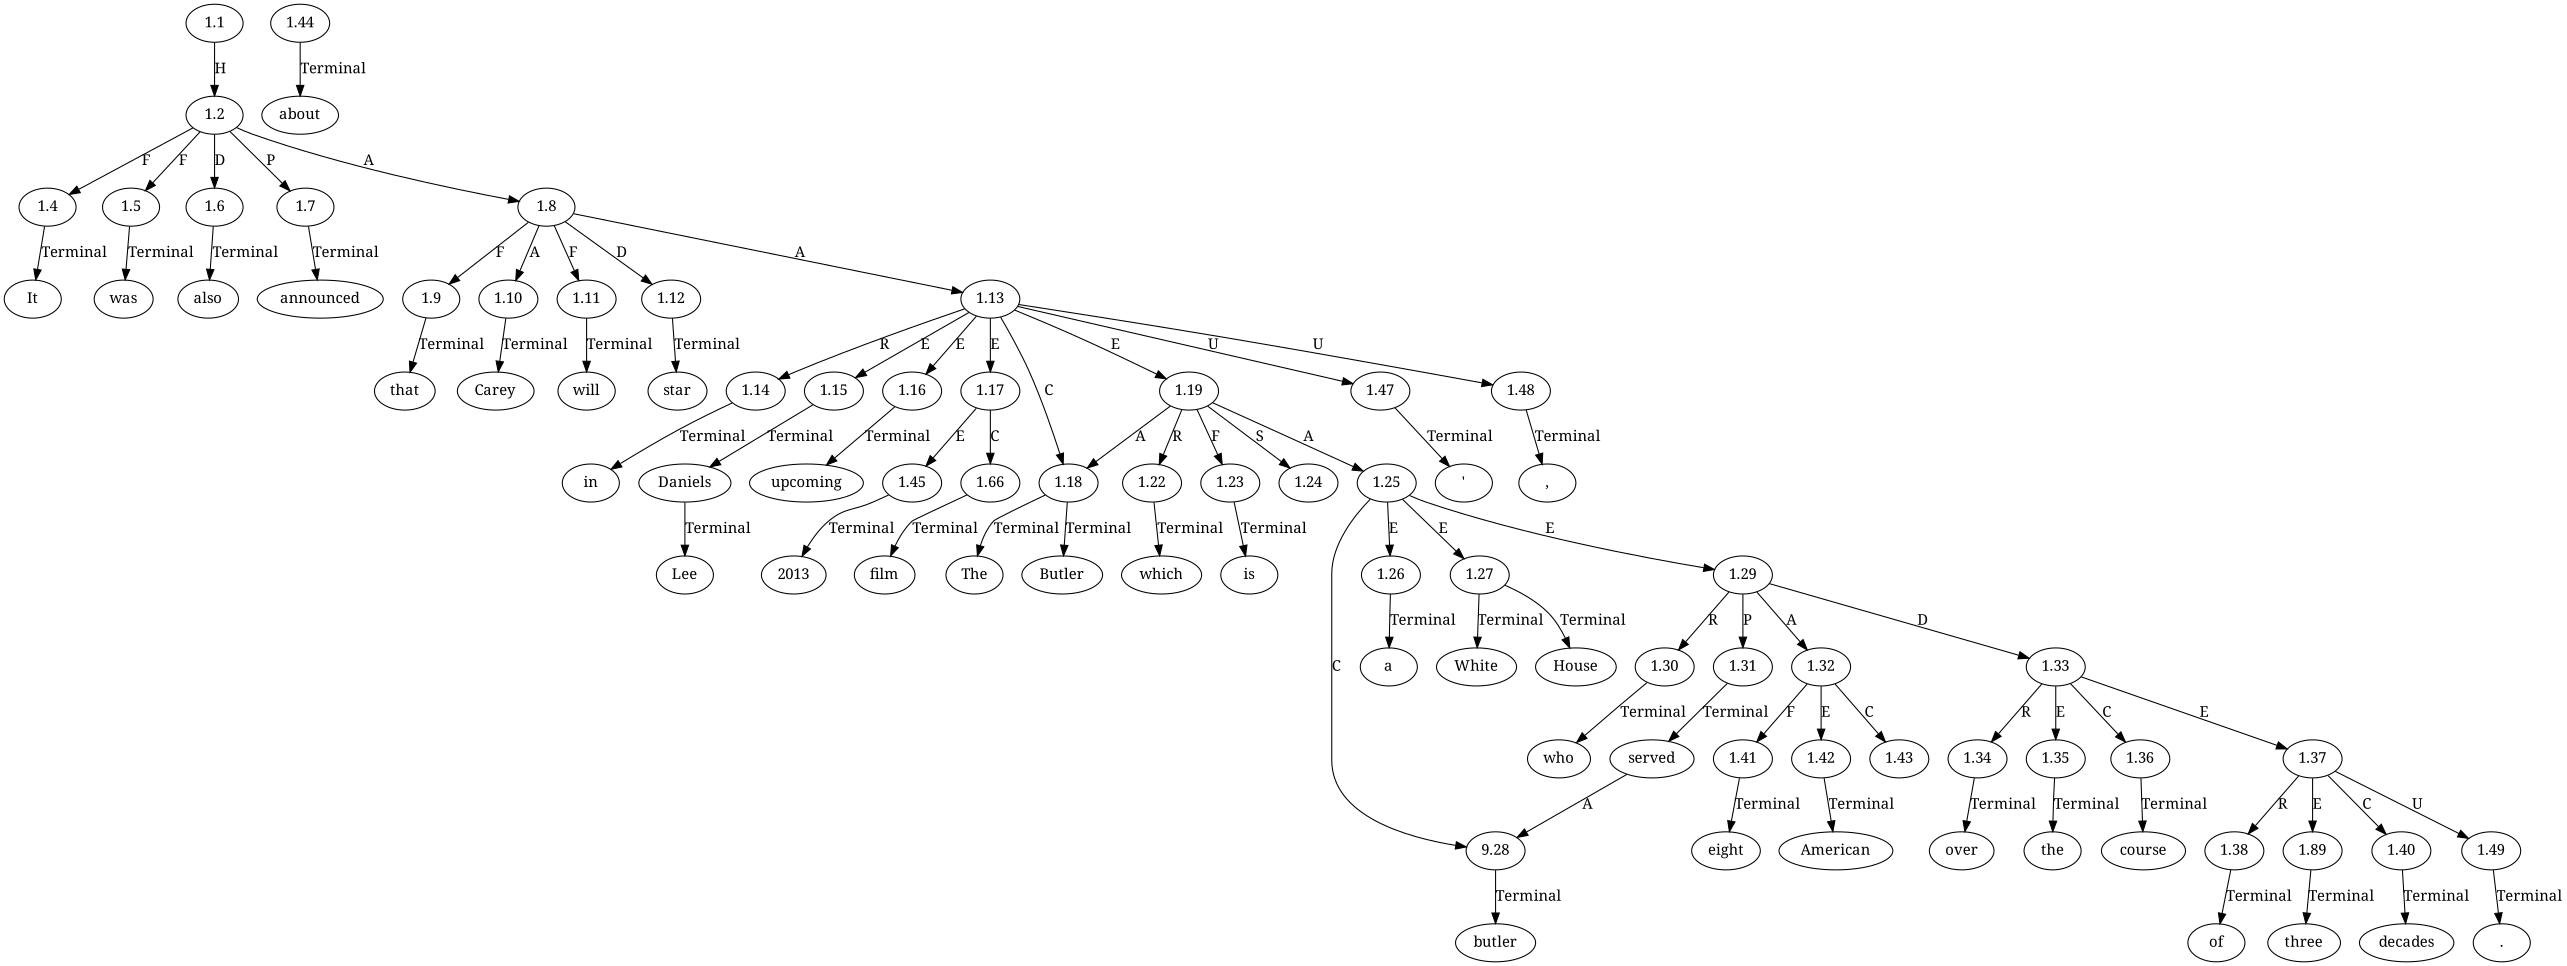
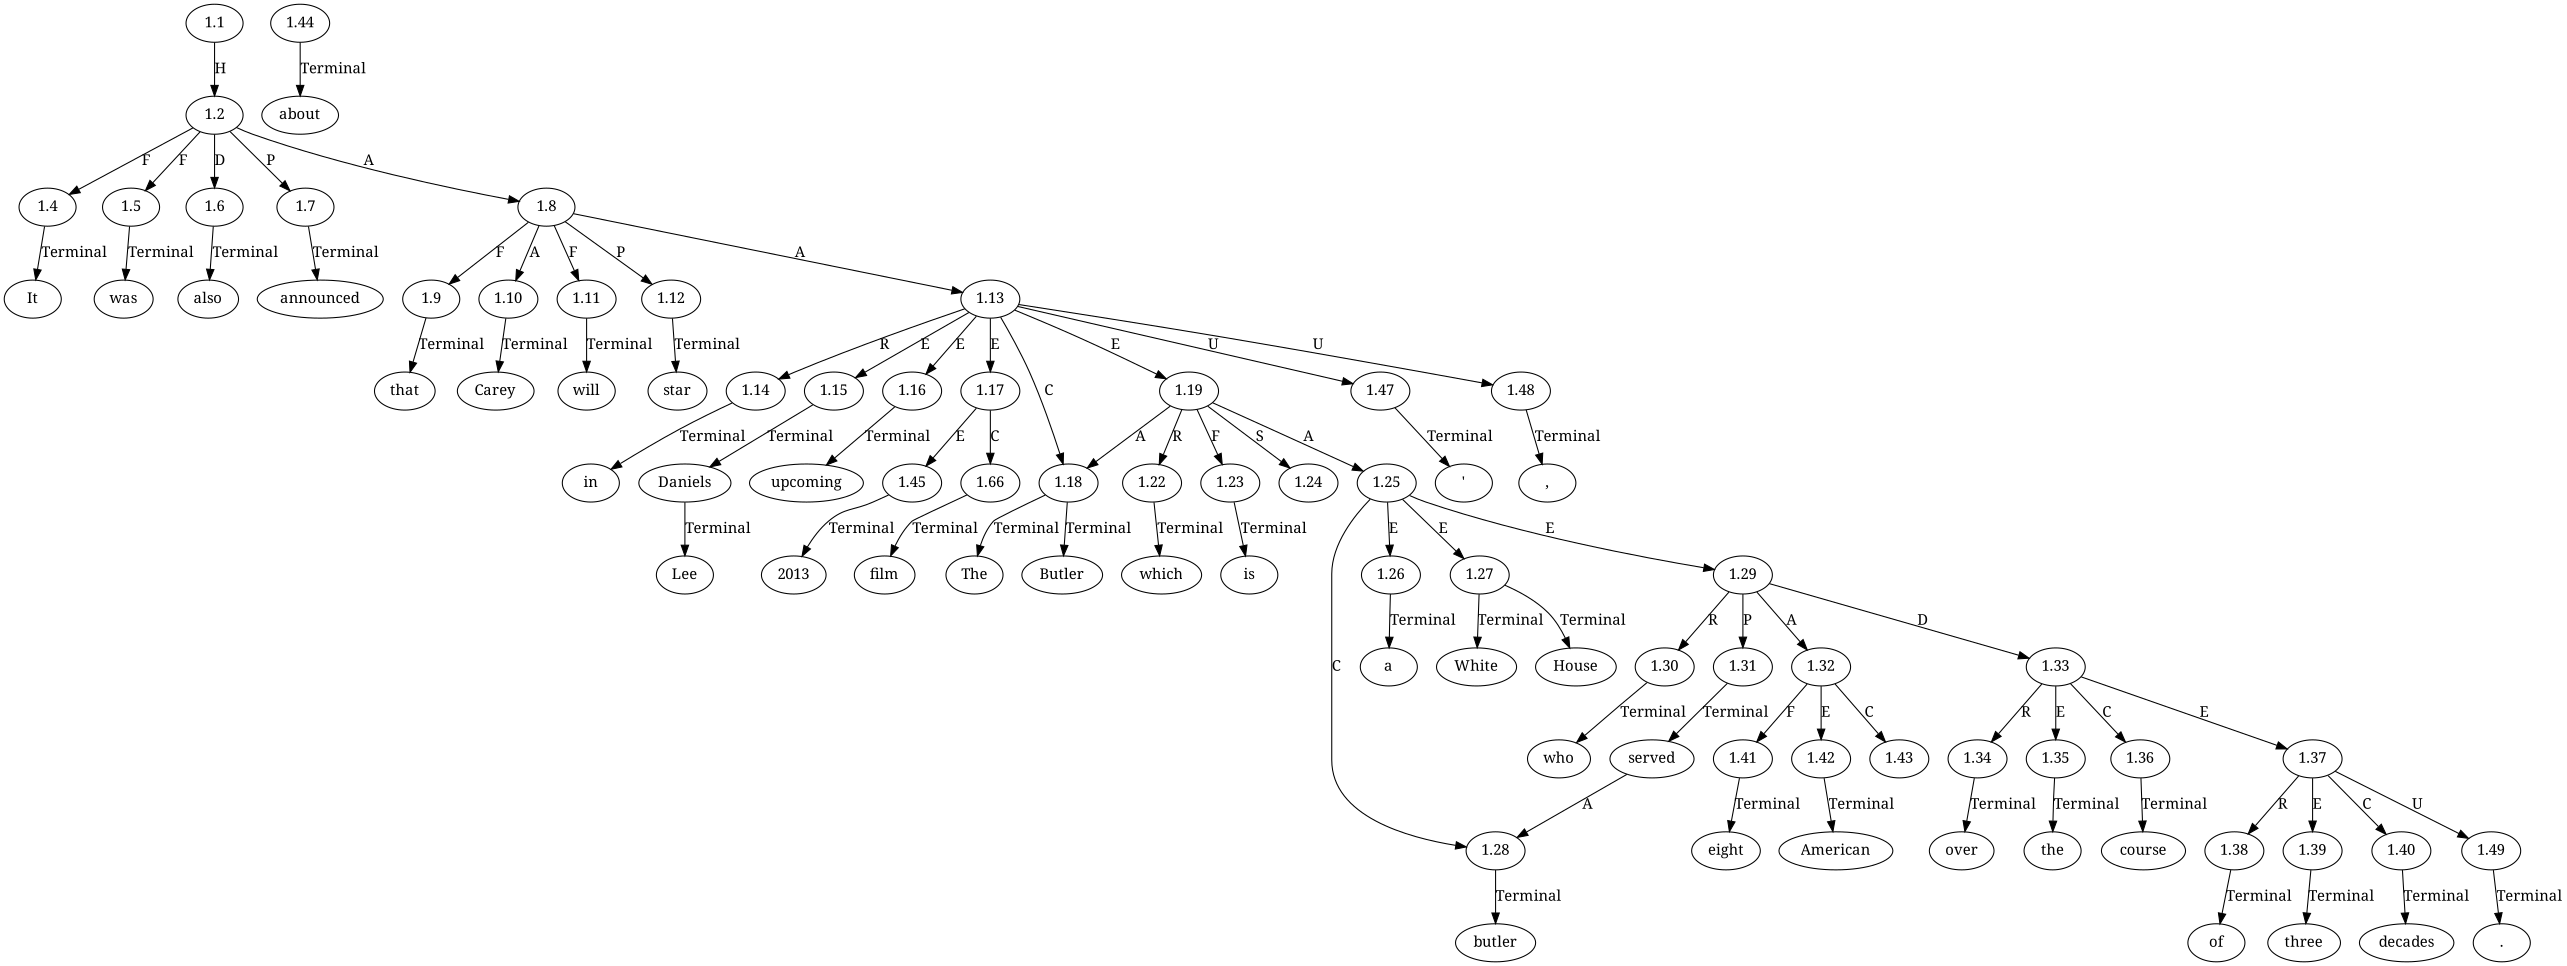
(622, 253) -> (621, 253)
(1496, 851) -> (1496, 851)
(2313, 851) -> (2313, 851)
